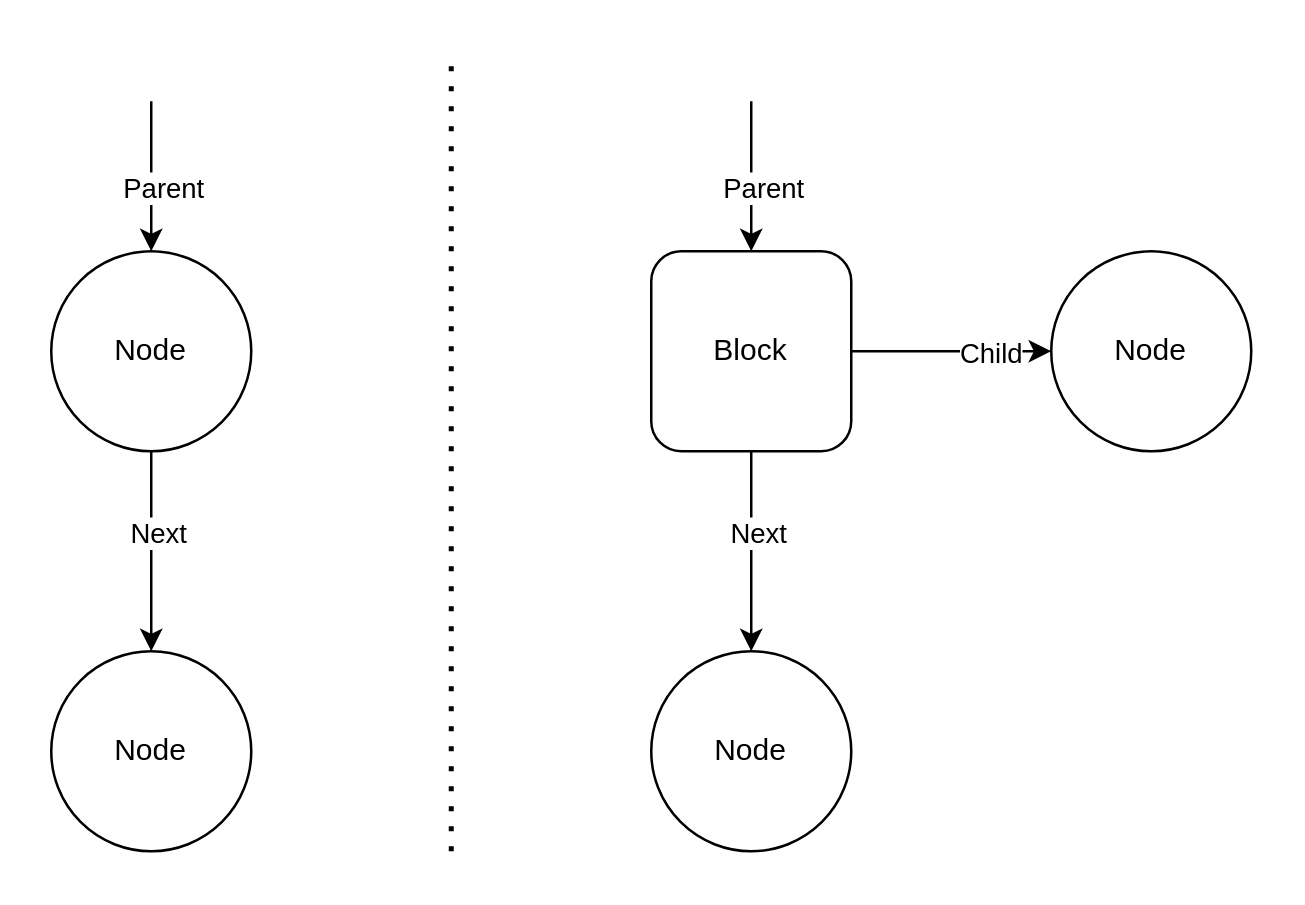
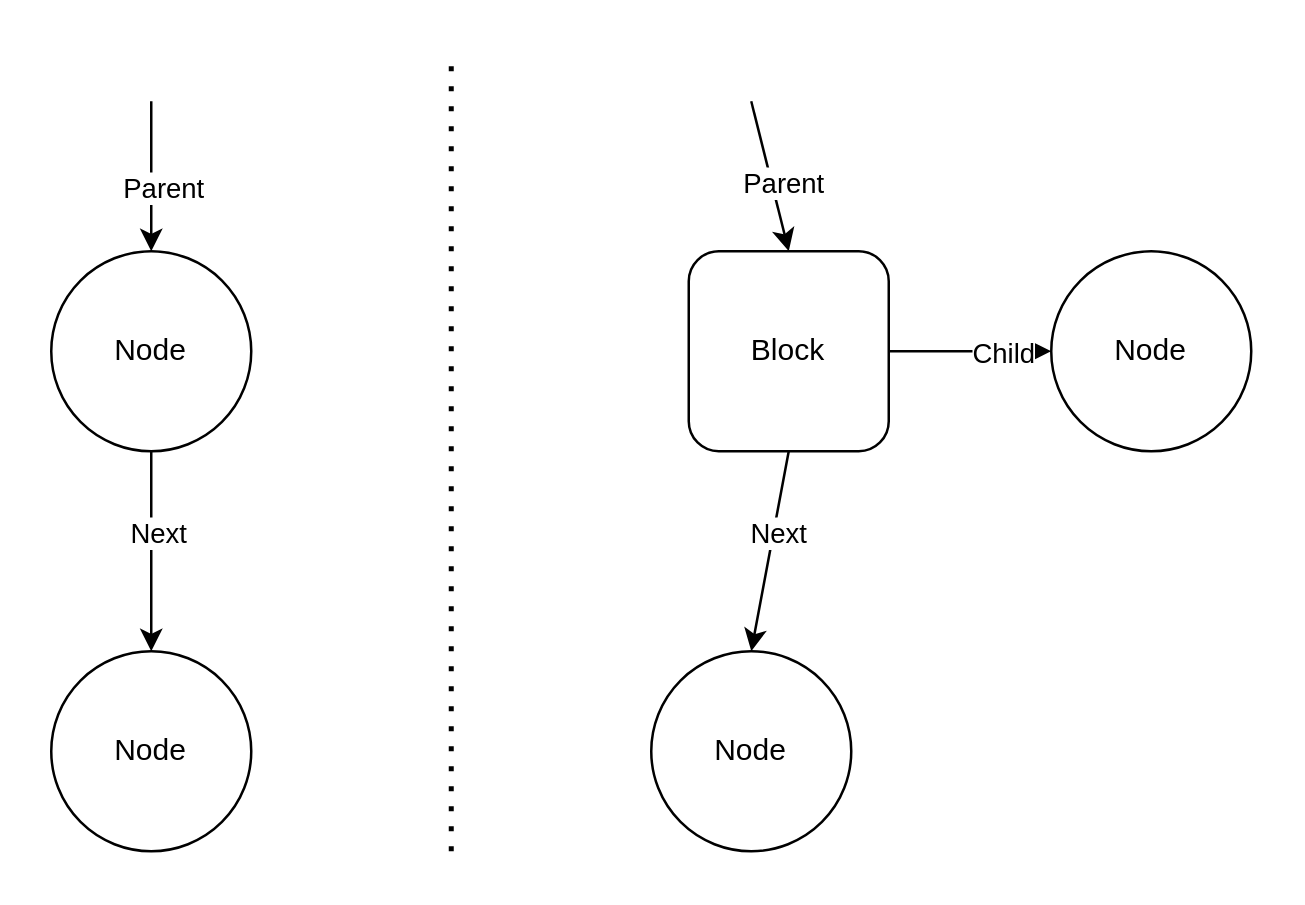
(751, 351) -> (789, 351)
